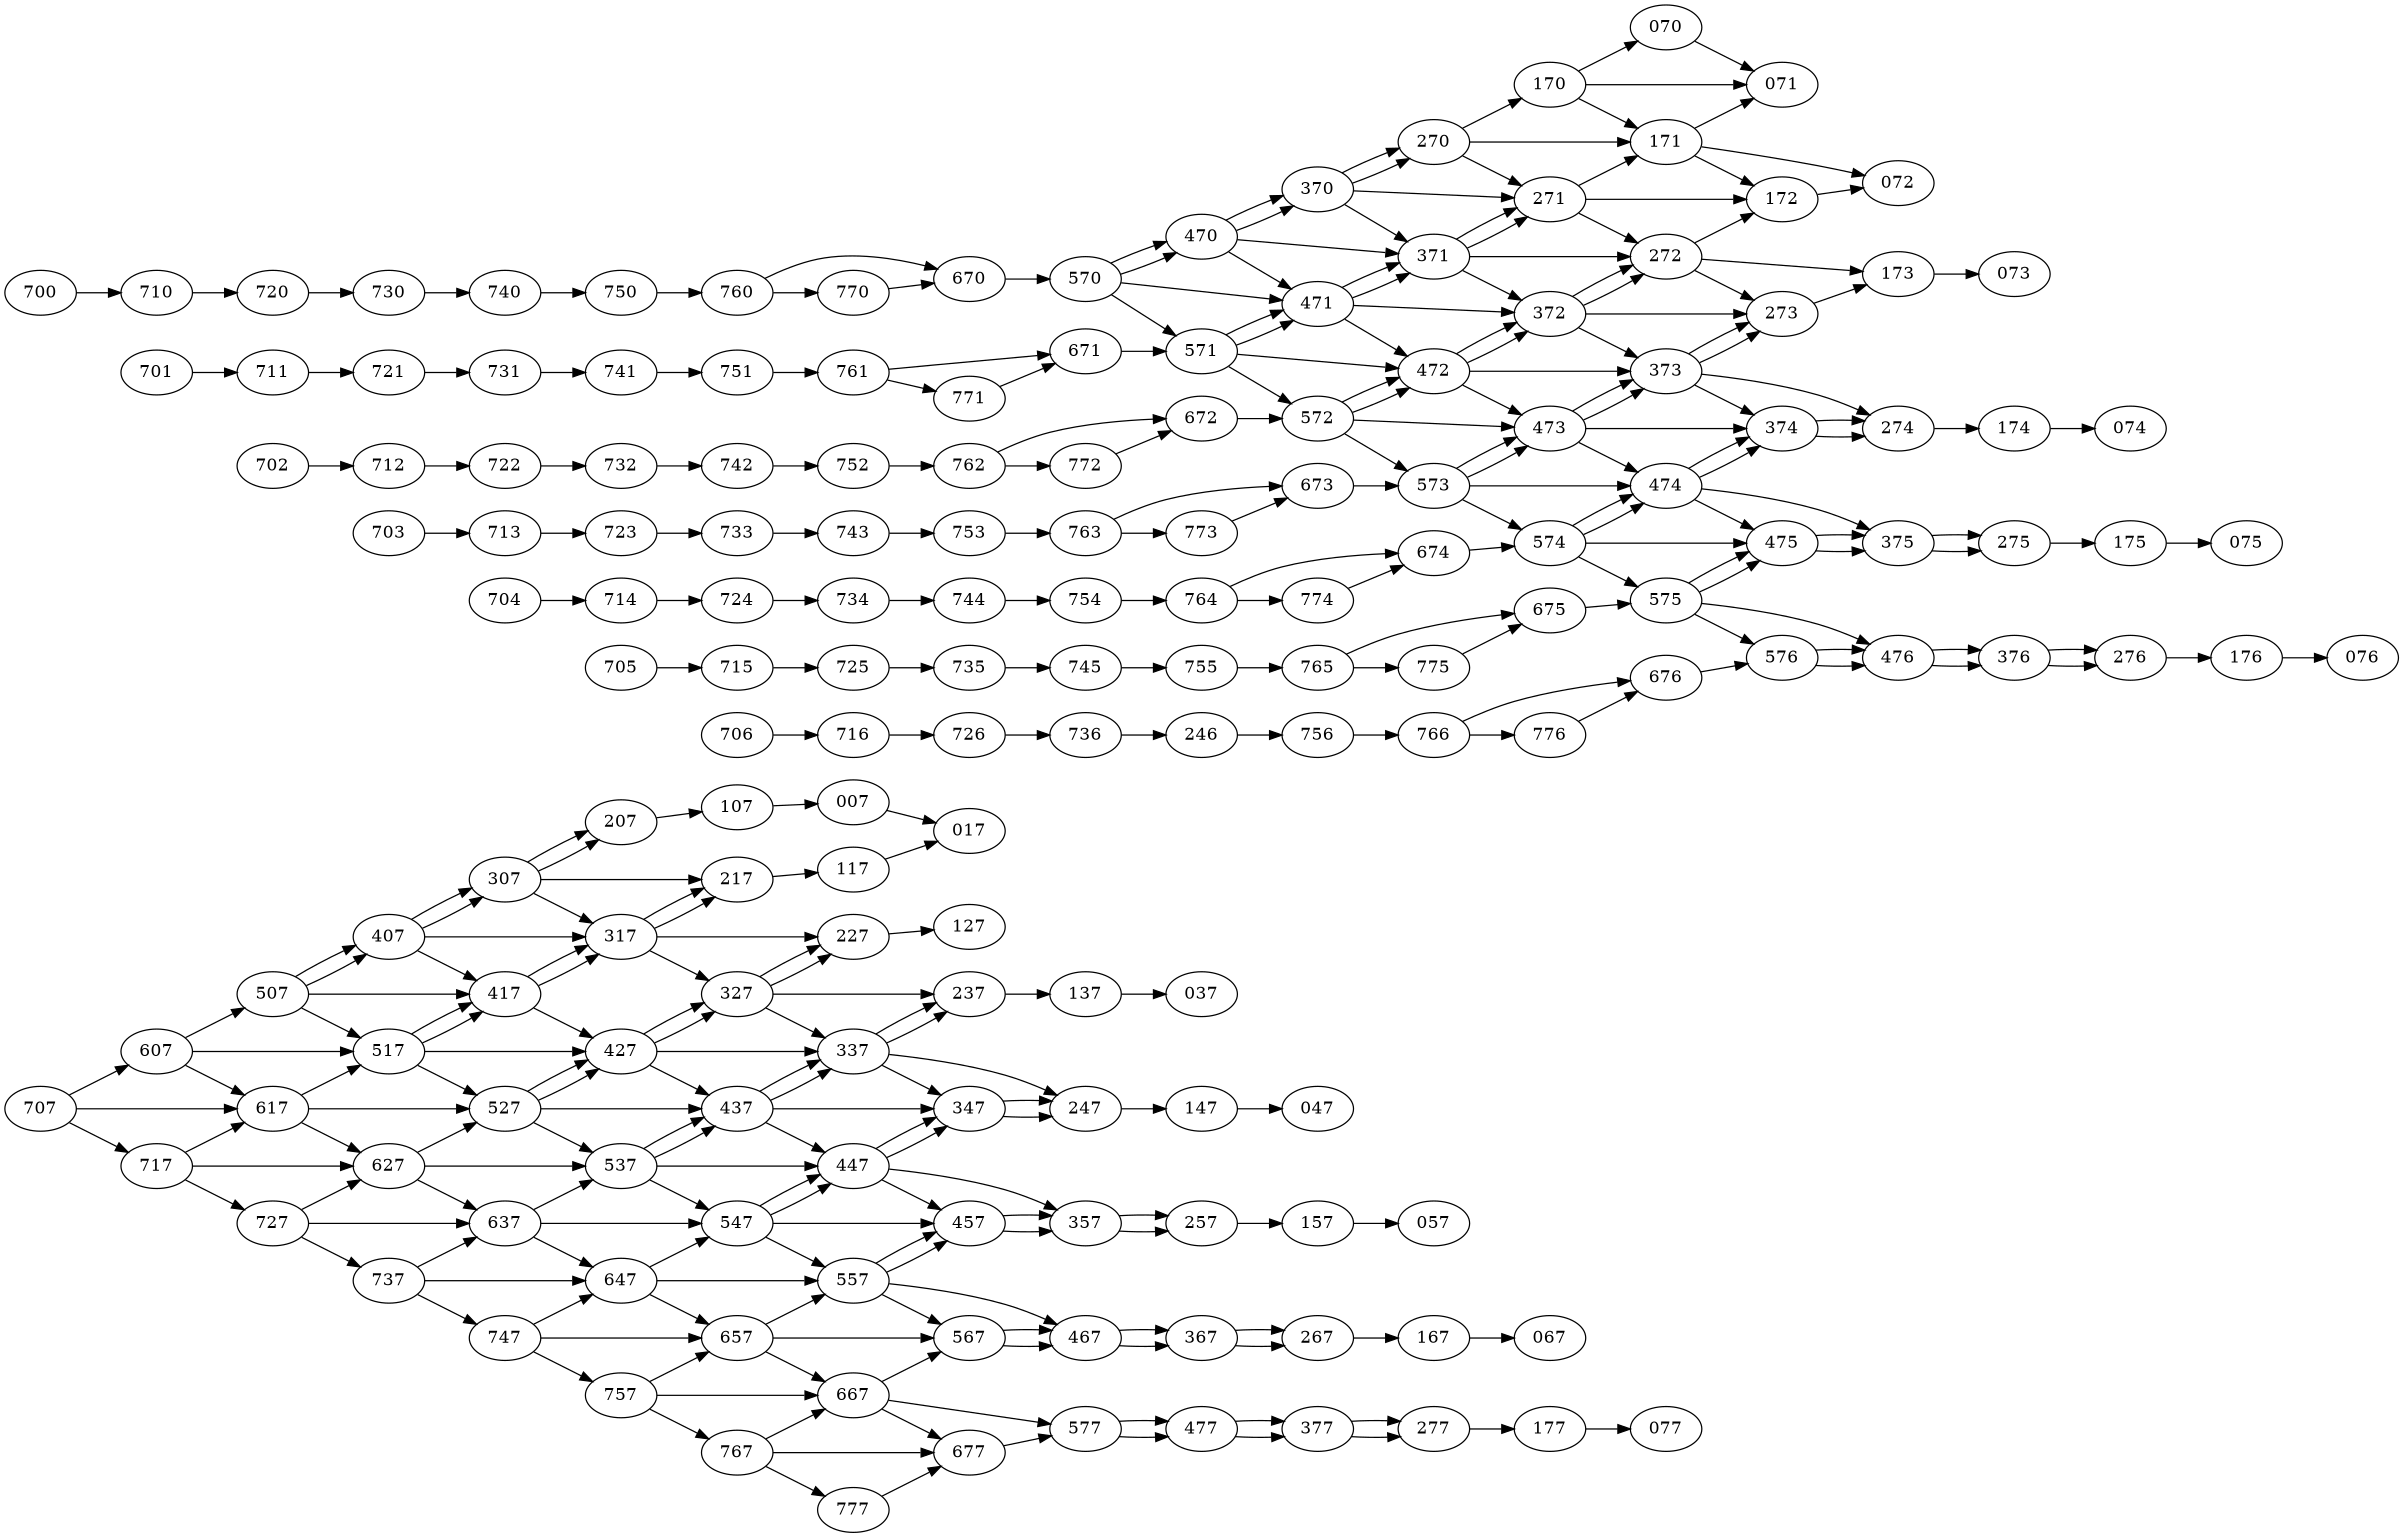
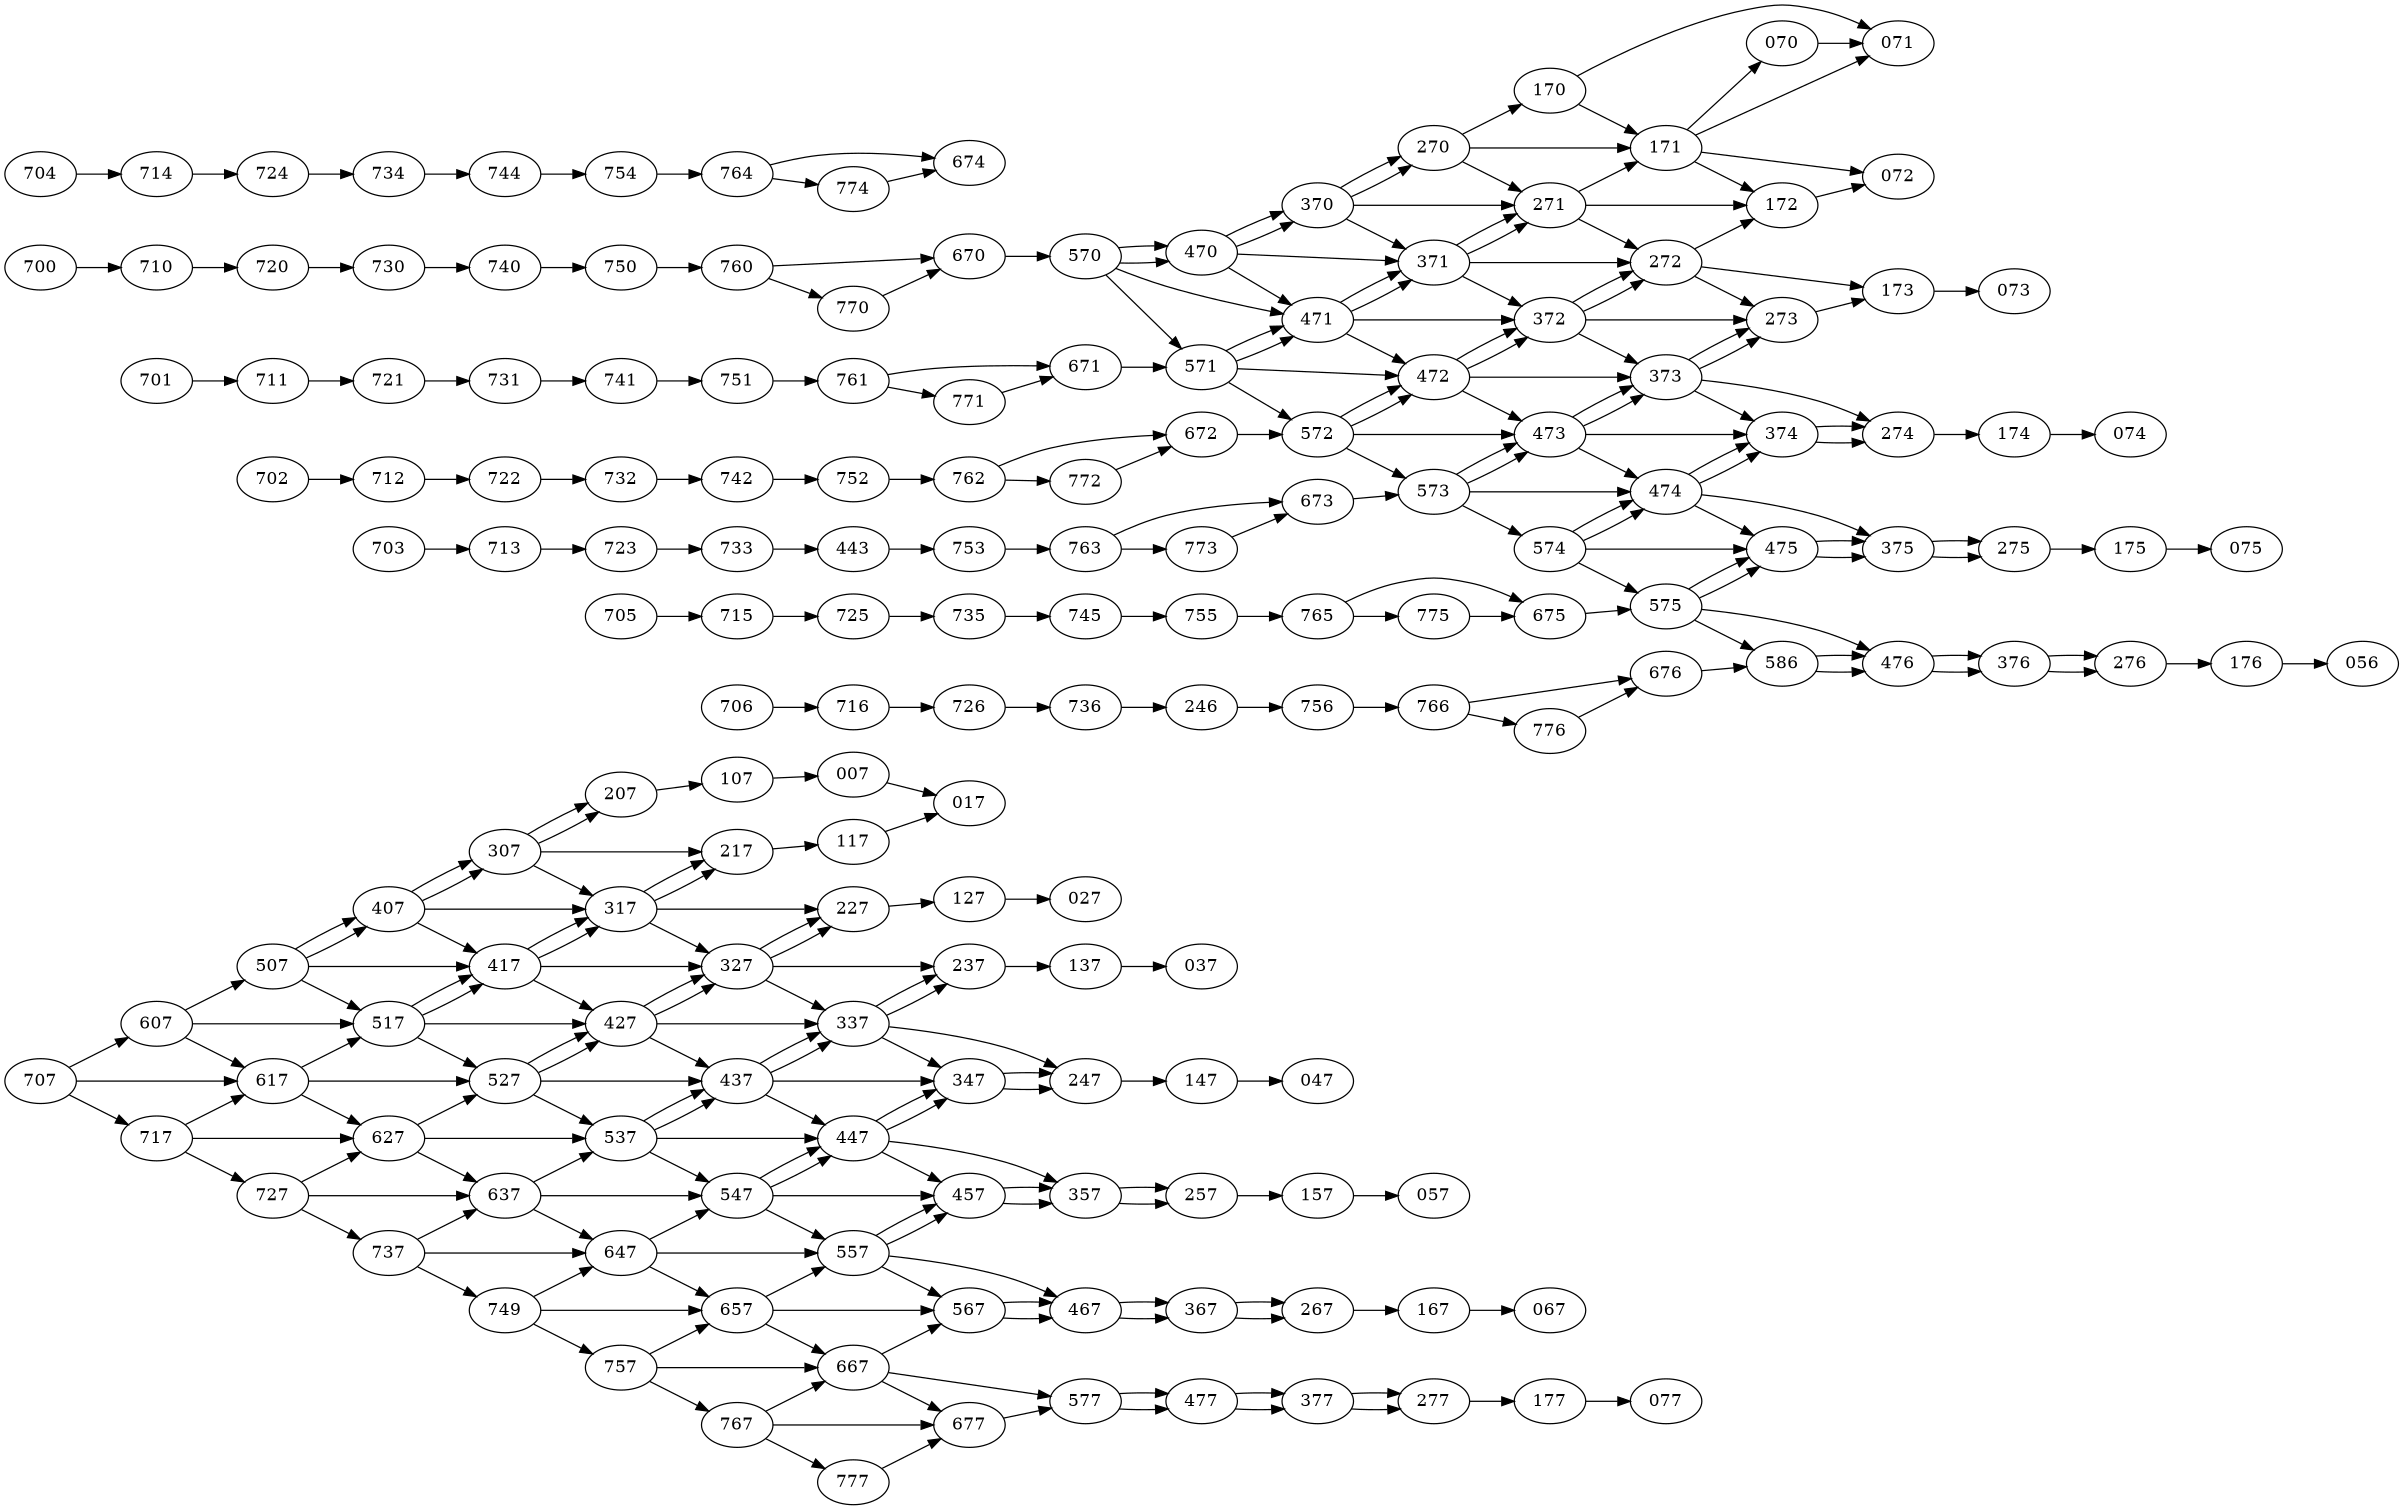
(1602, 59) -> (1719, 100)
(853, 533) -> (853, 549)
(1486, 549) -> none
(1782, 658) -> (1782, 664)
(2363, 658) -> (2363, 664)
none -> (1086, 899)
none -> (615, 967)
(505, 1338) -> (505, 1310)
